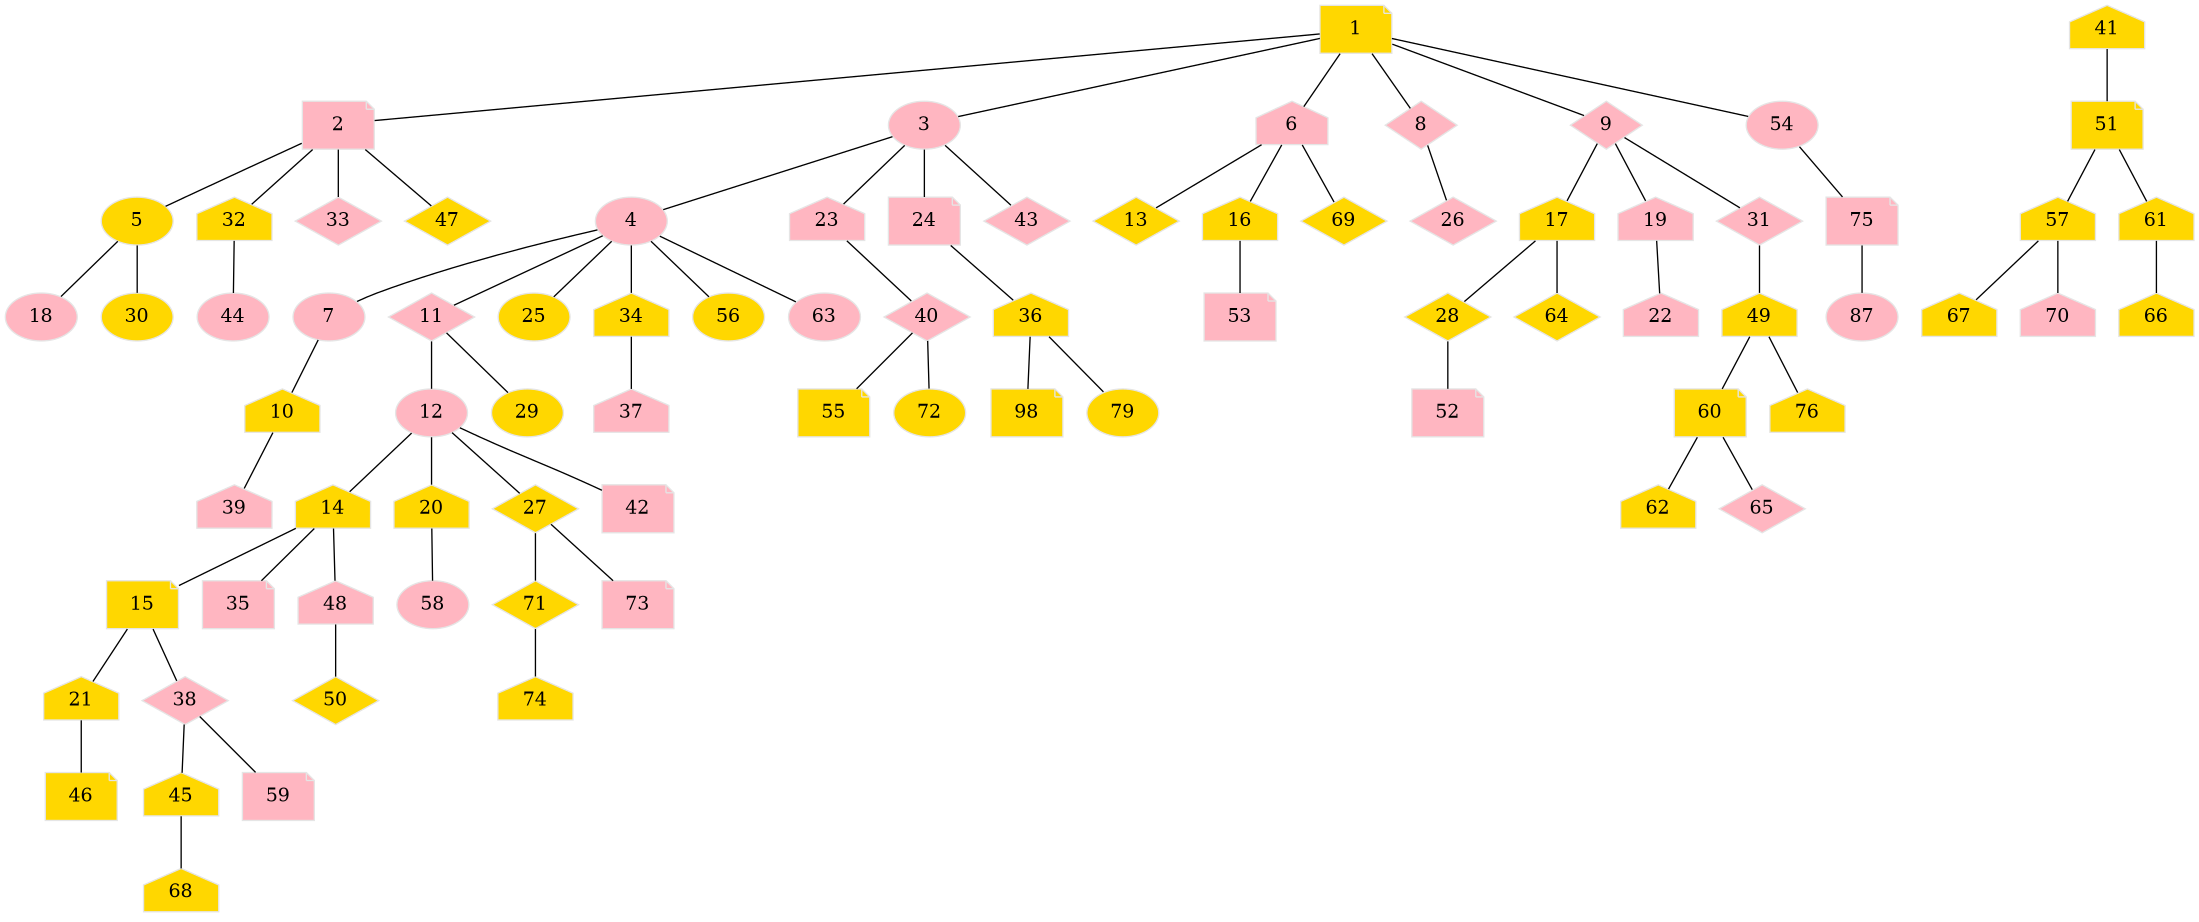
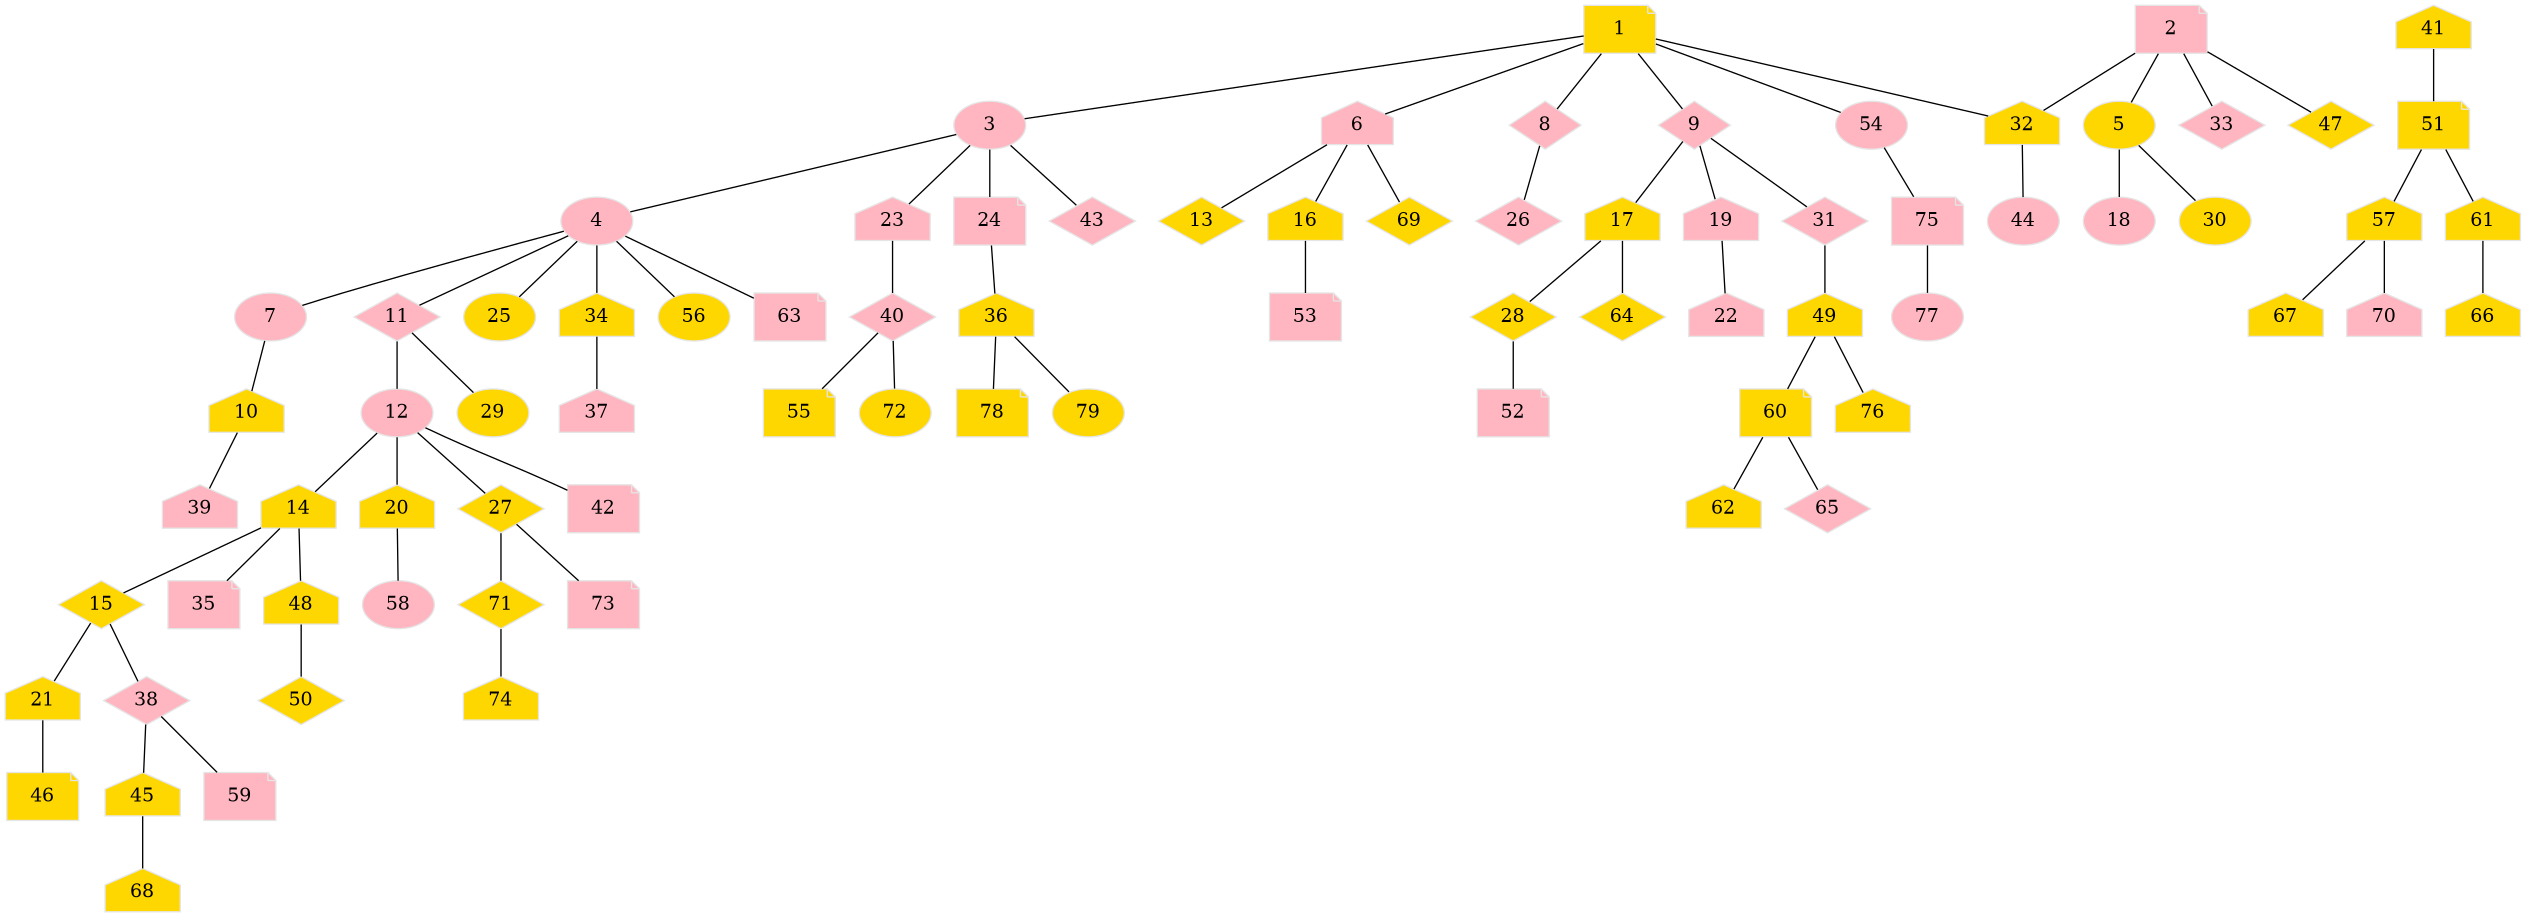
(847, 77) -> (1822, 78)
(824, 317) -> (790, 317)
(1862, 317) -> (1927, 317)
(1027, 413) -> (992, 413)
(143, 605) -> (101, 605)
(336, 605) -> (301, 605)
